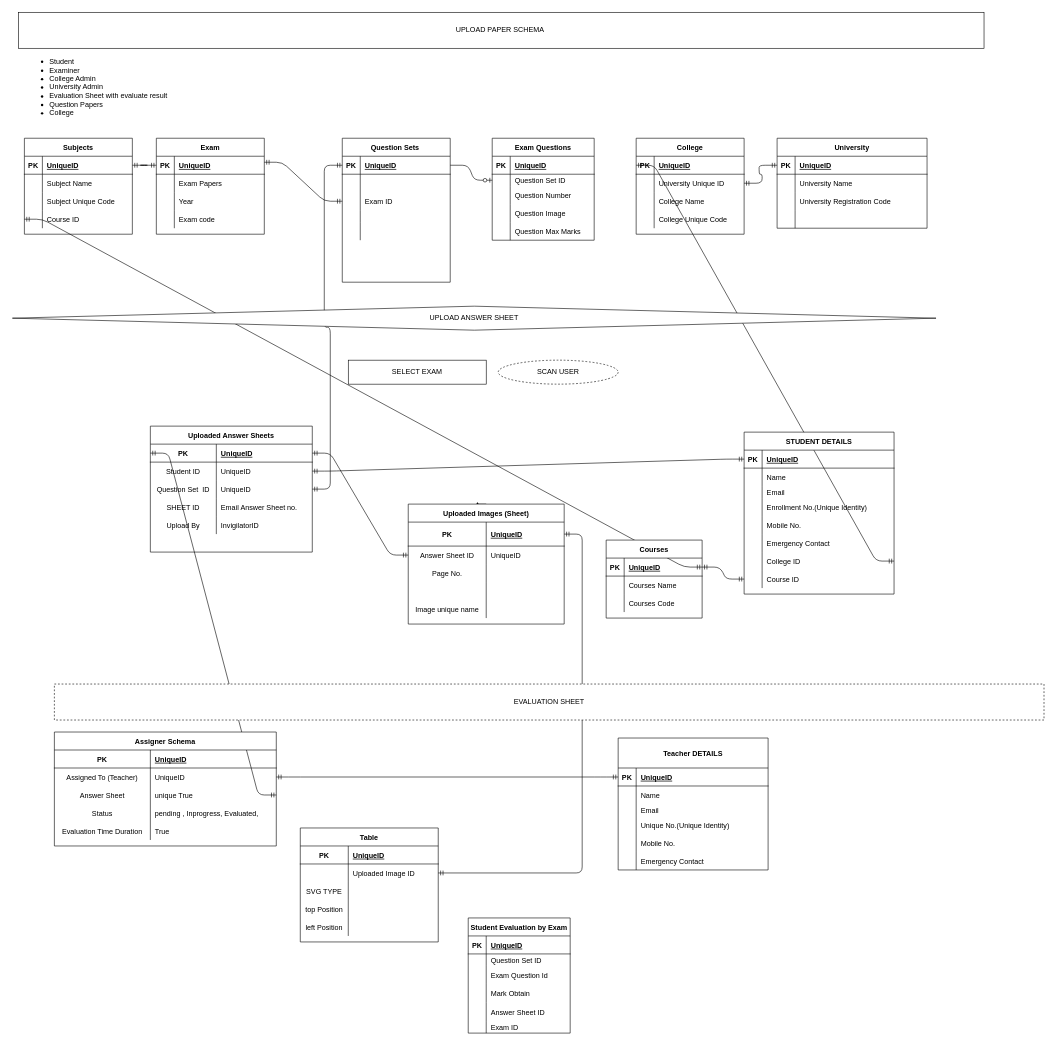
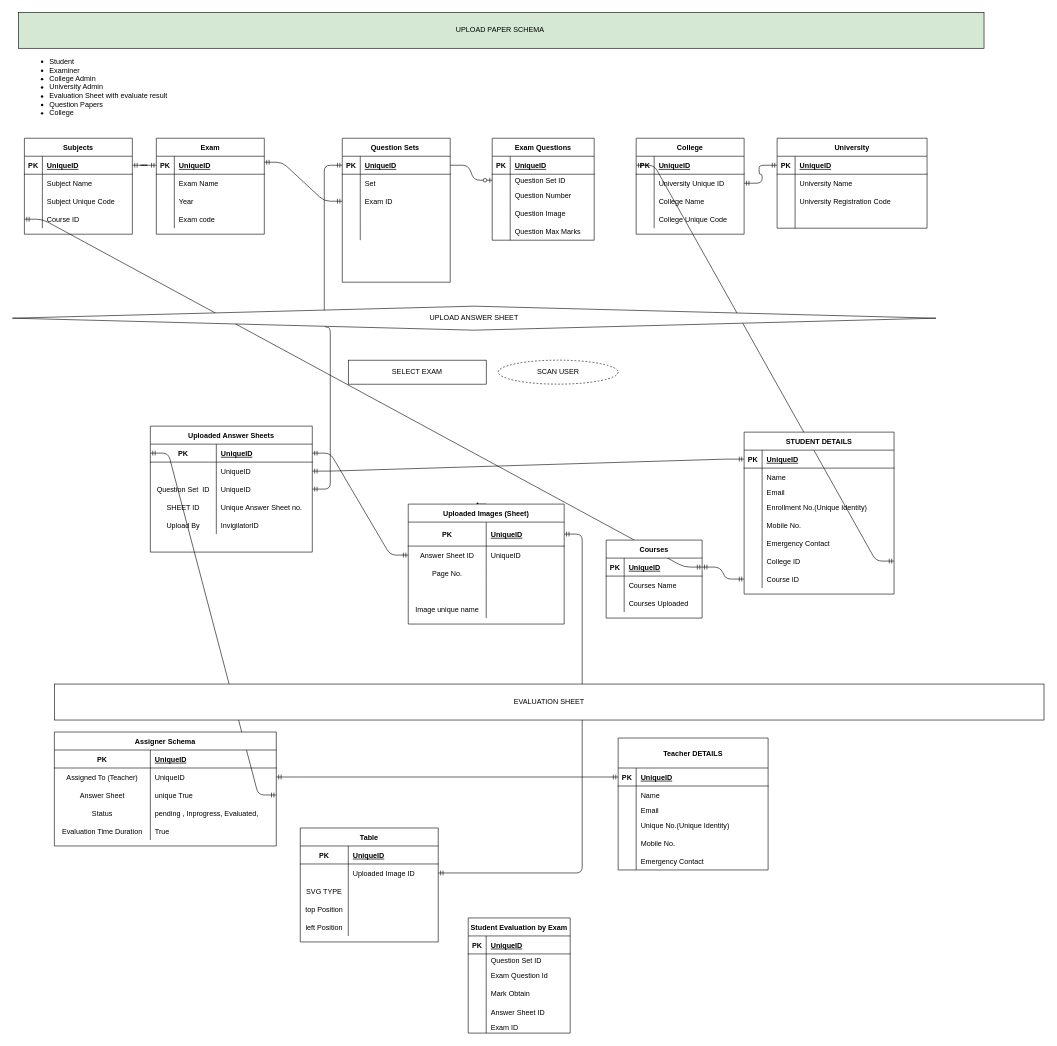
(501, 30) -> (501, 30)
none -> (405, 183)
(200, 184) -> (196, 184)
(183, 471) -> none
(260, 508) -> (262, 508)
(652, 604) -> (659, 604)
(549, 702) -> (549, 702)
